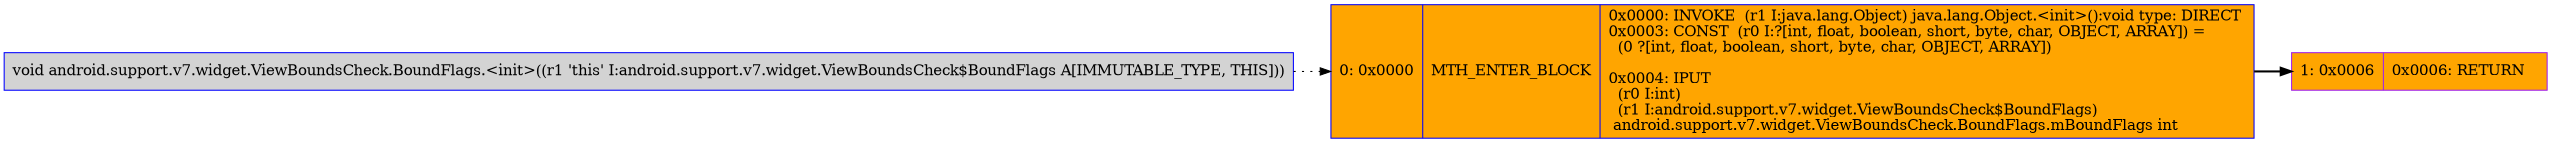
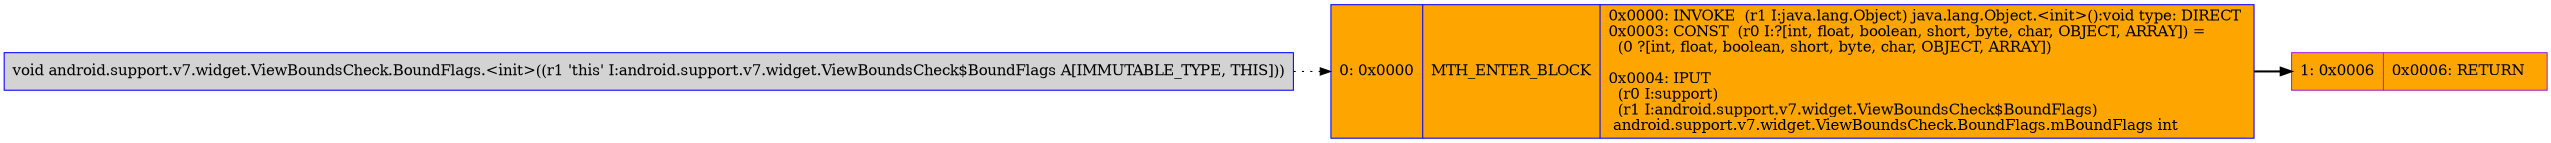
(1645, 94) -> (1664, 94)
